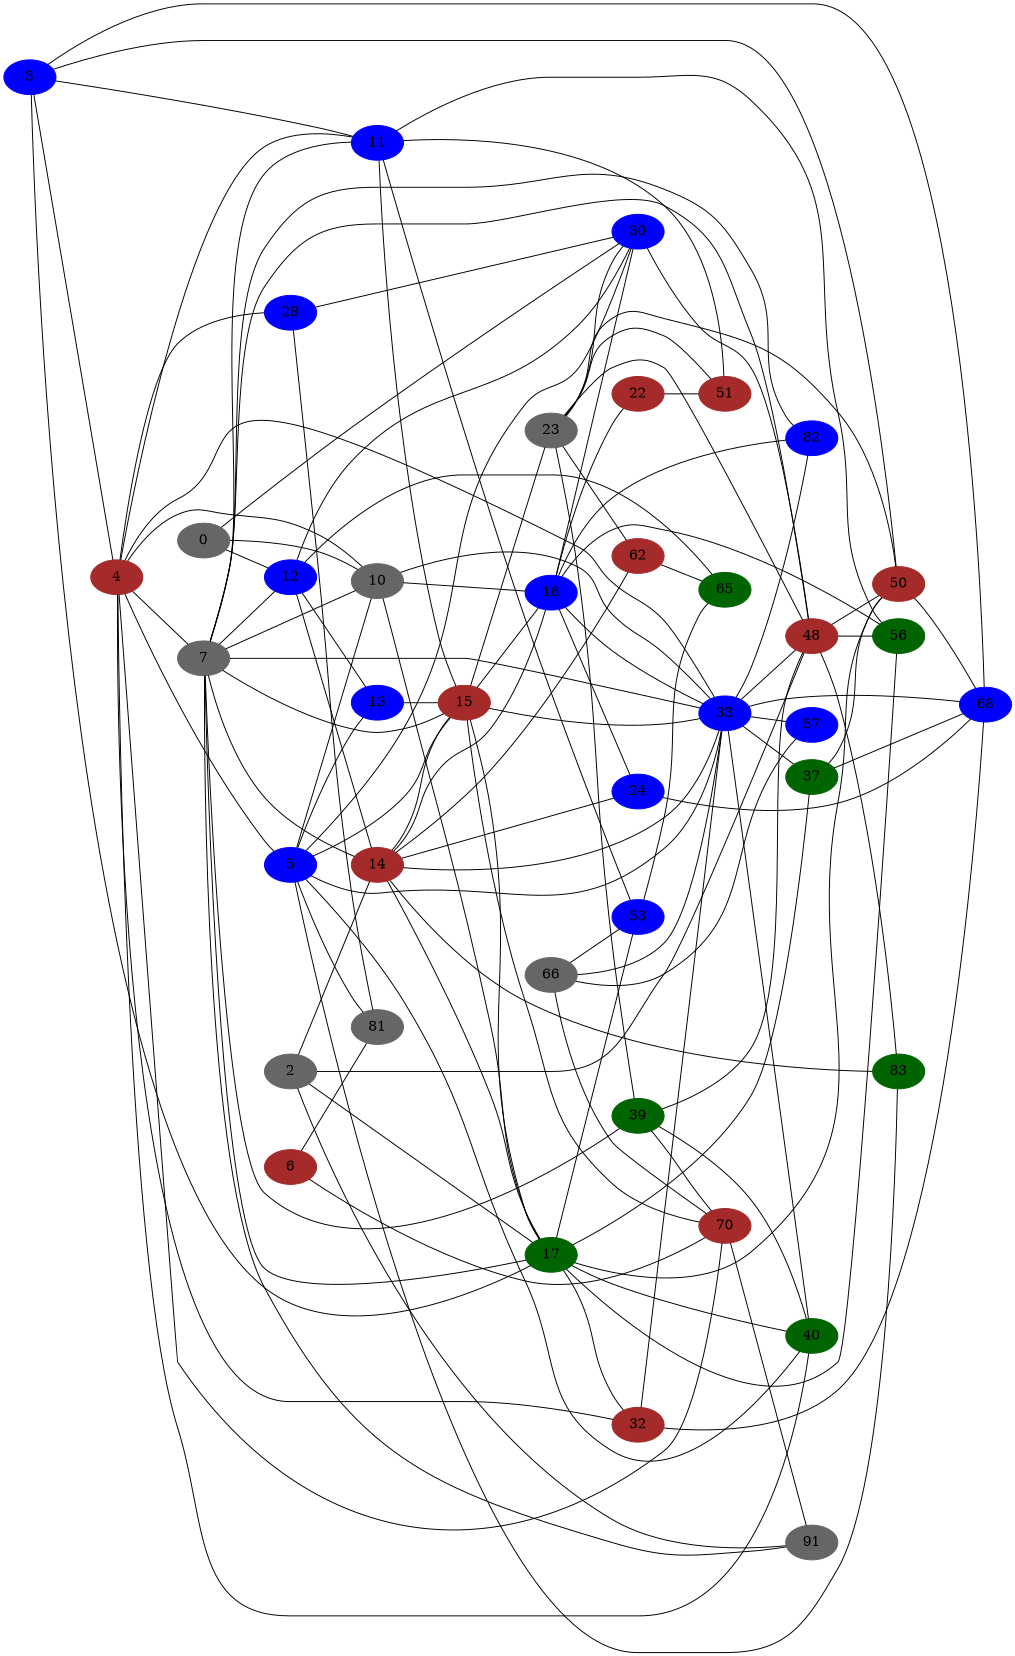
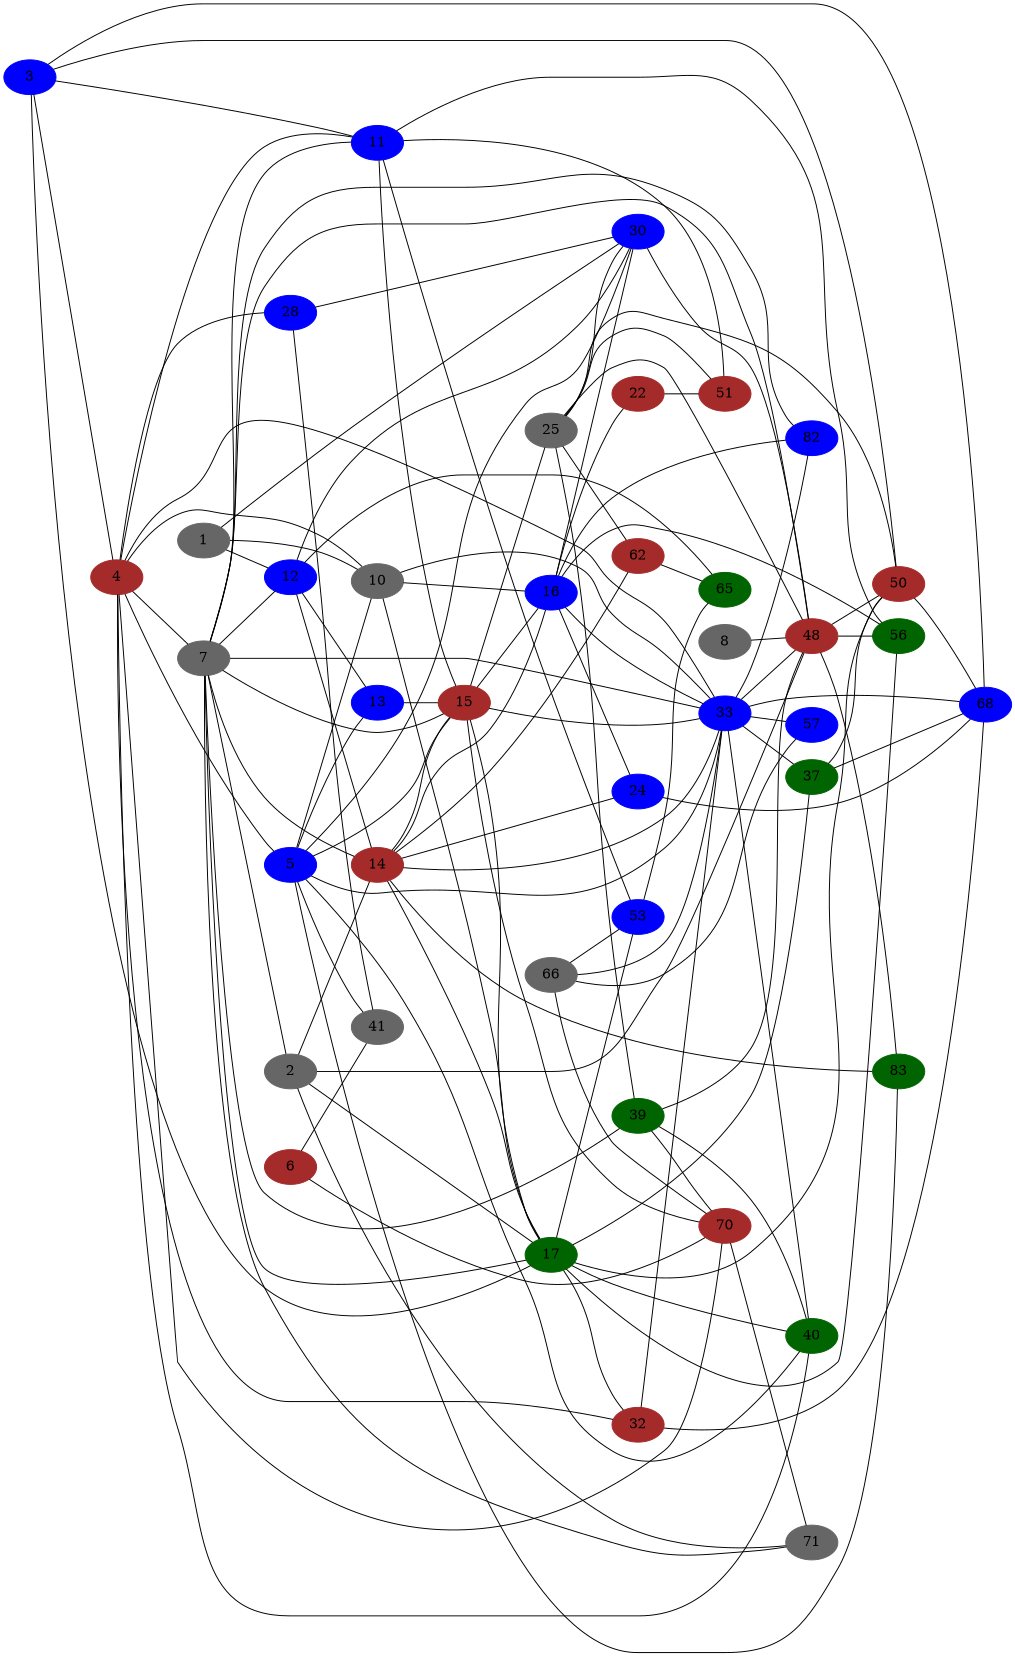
(551, 431) -> (551, 431)
(204, 541) -> (204, 541)
(291, 620) -> (247, 865)
none -> (725, 642)
(377, 1027) -> (377, 1027)
(812, 1543) -> (812, 1543)
